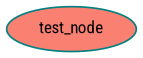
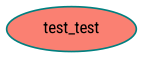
(71, 29) -> (71, 29)
